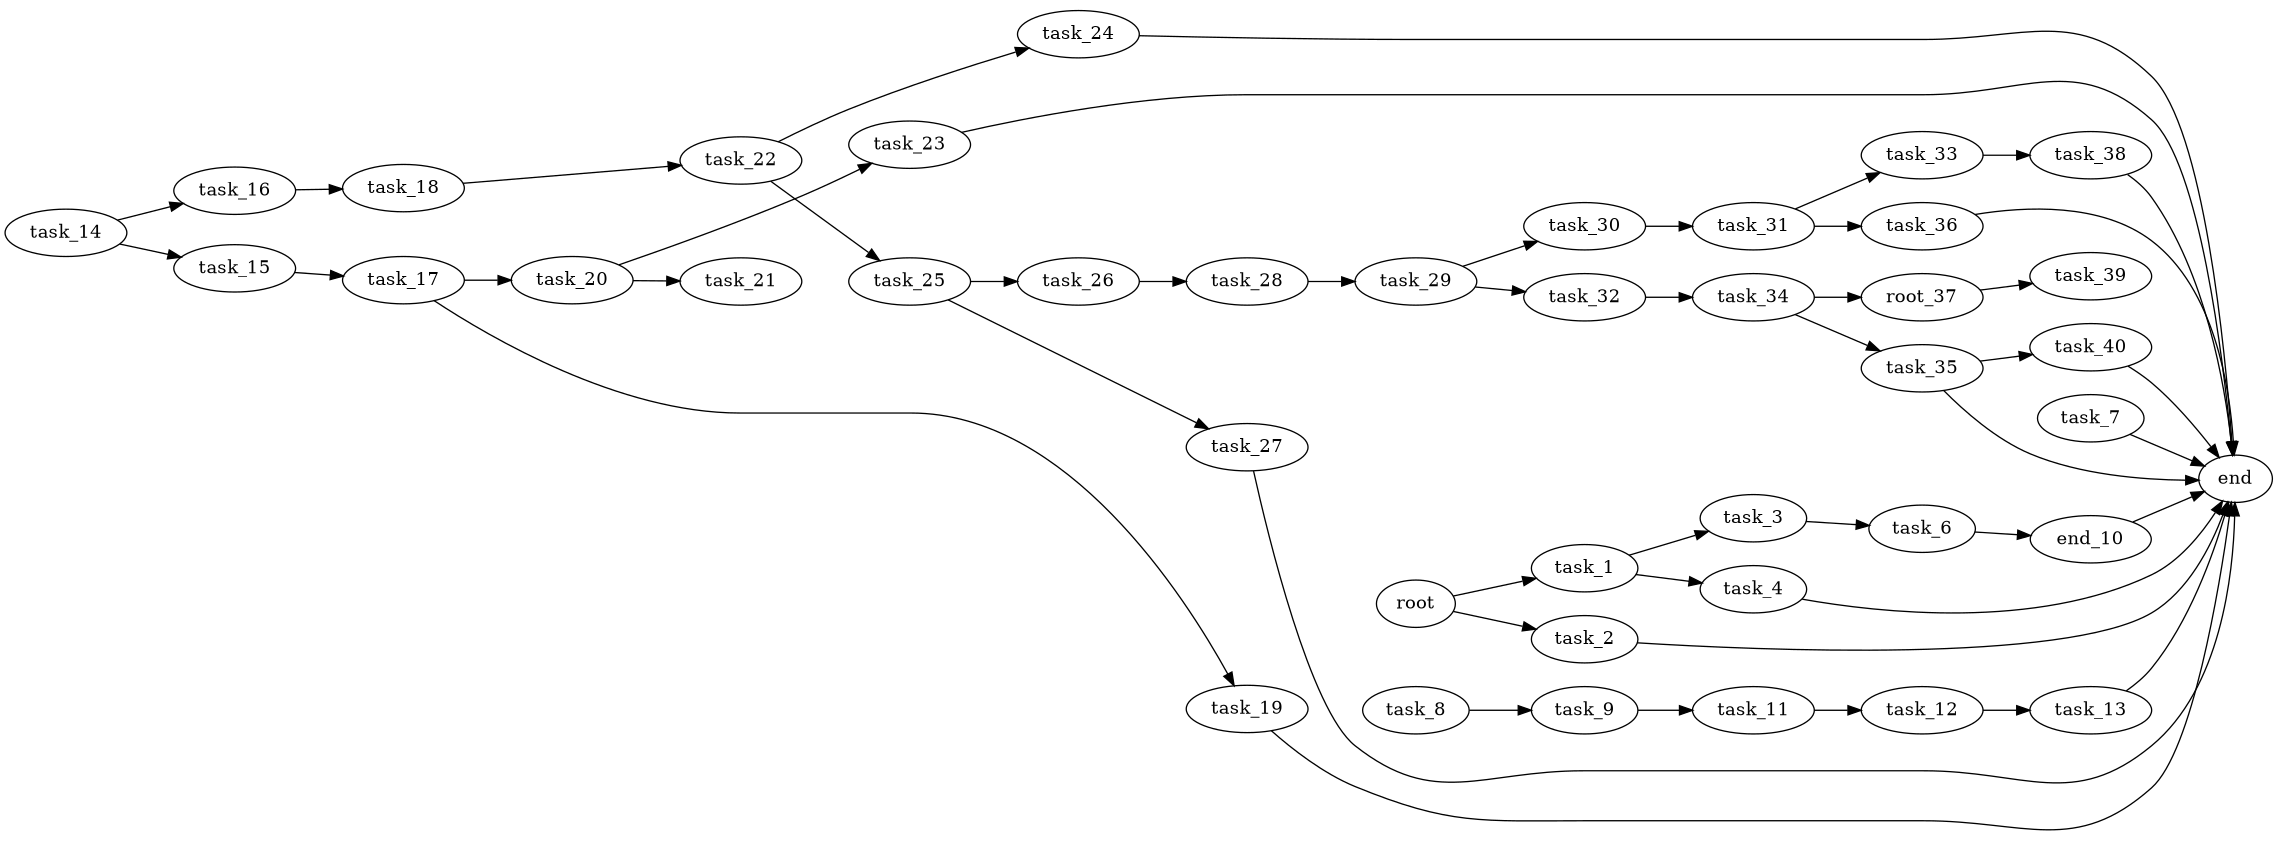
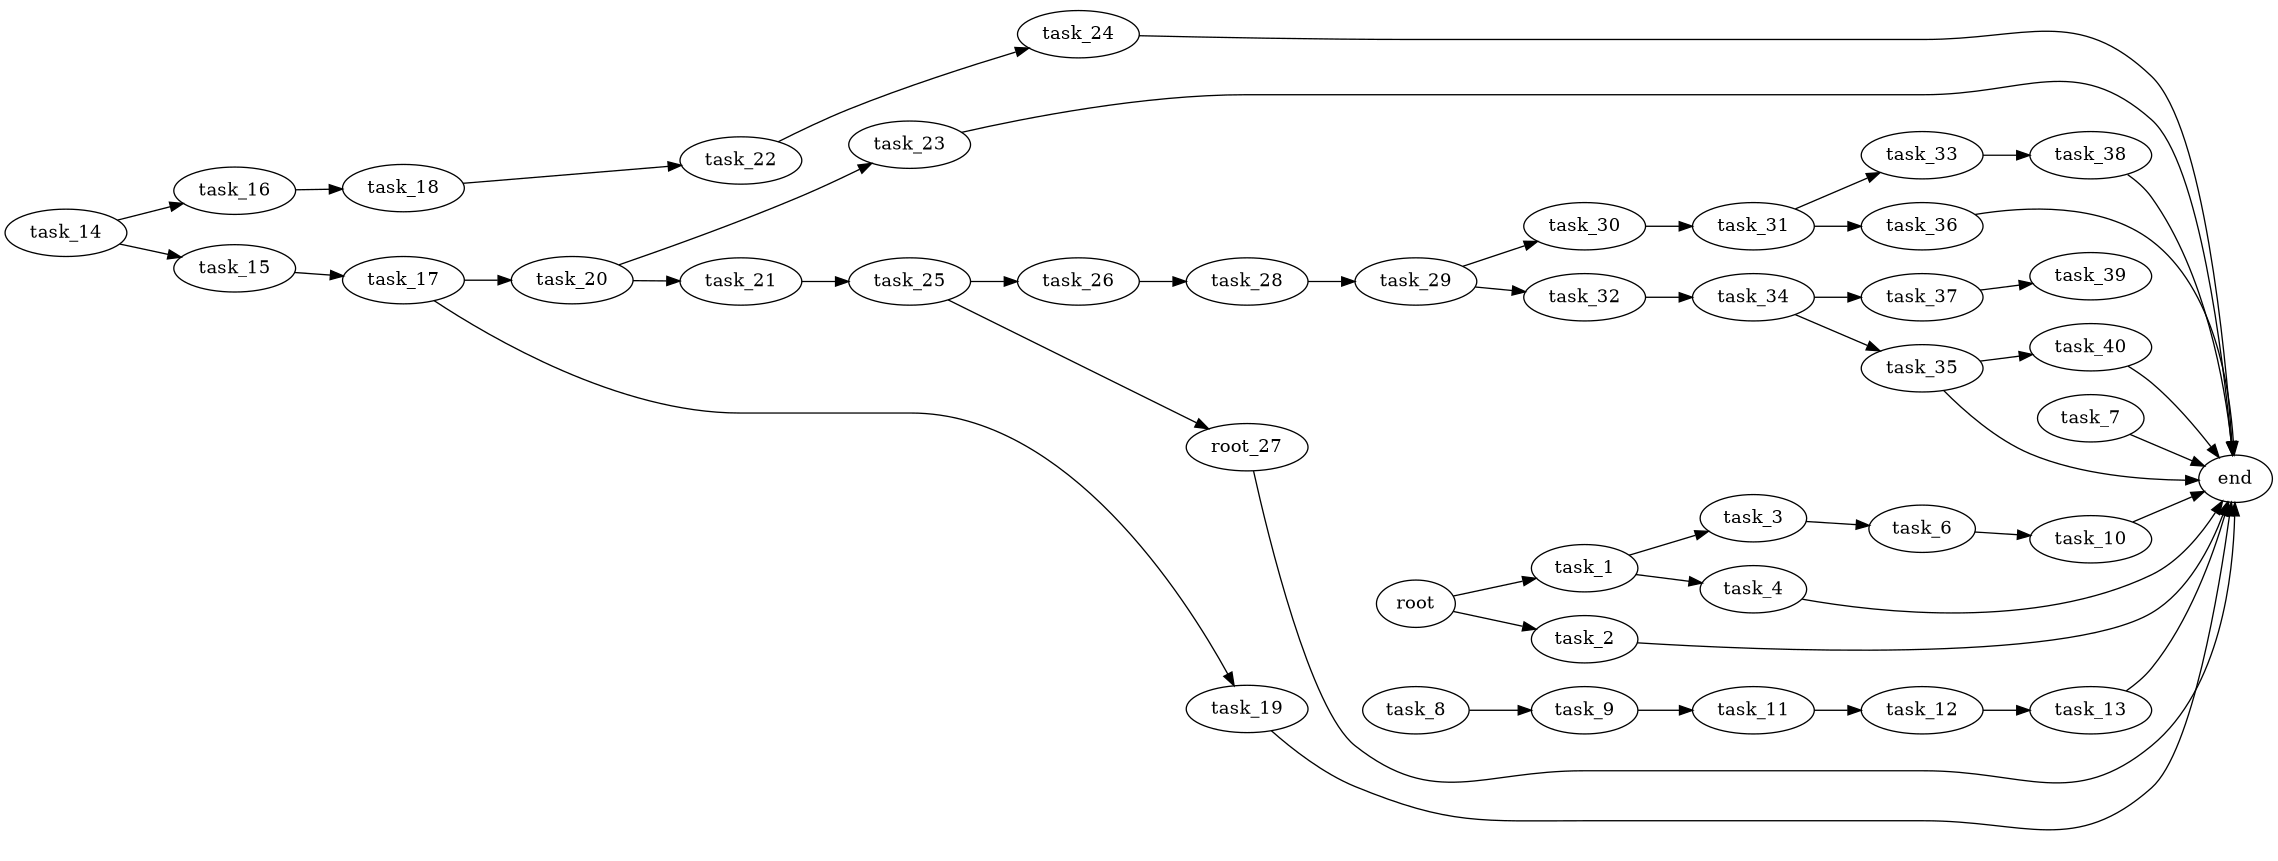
(820, 217) -> (818, 282)
(1922, 297) -> (1922, 297)
(1247, 447) -> (1247, 447)
(2091, 539) -> (2091, 539)
